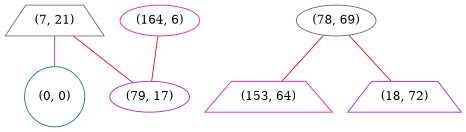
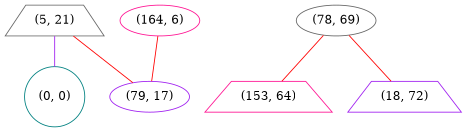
(55, 21) -> (55, 21)
